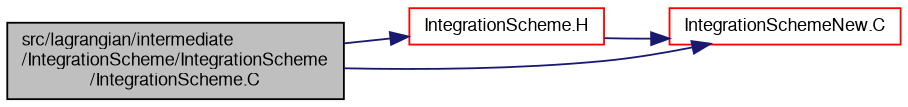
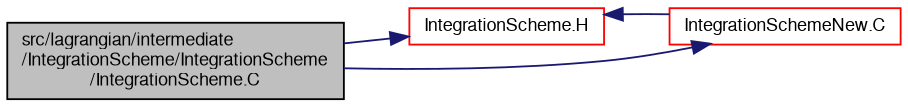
(628, 39) -> (646, 14)
